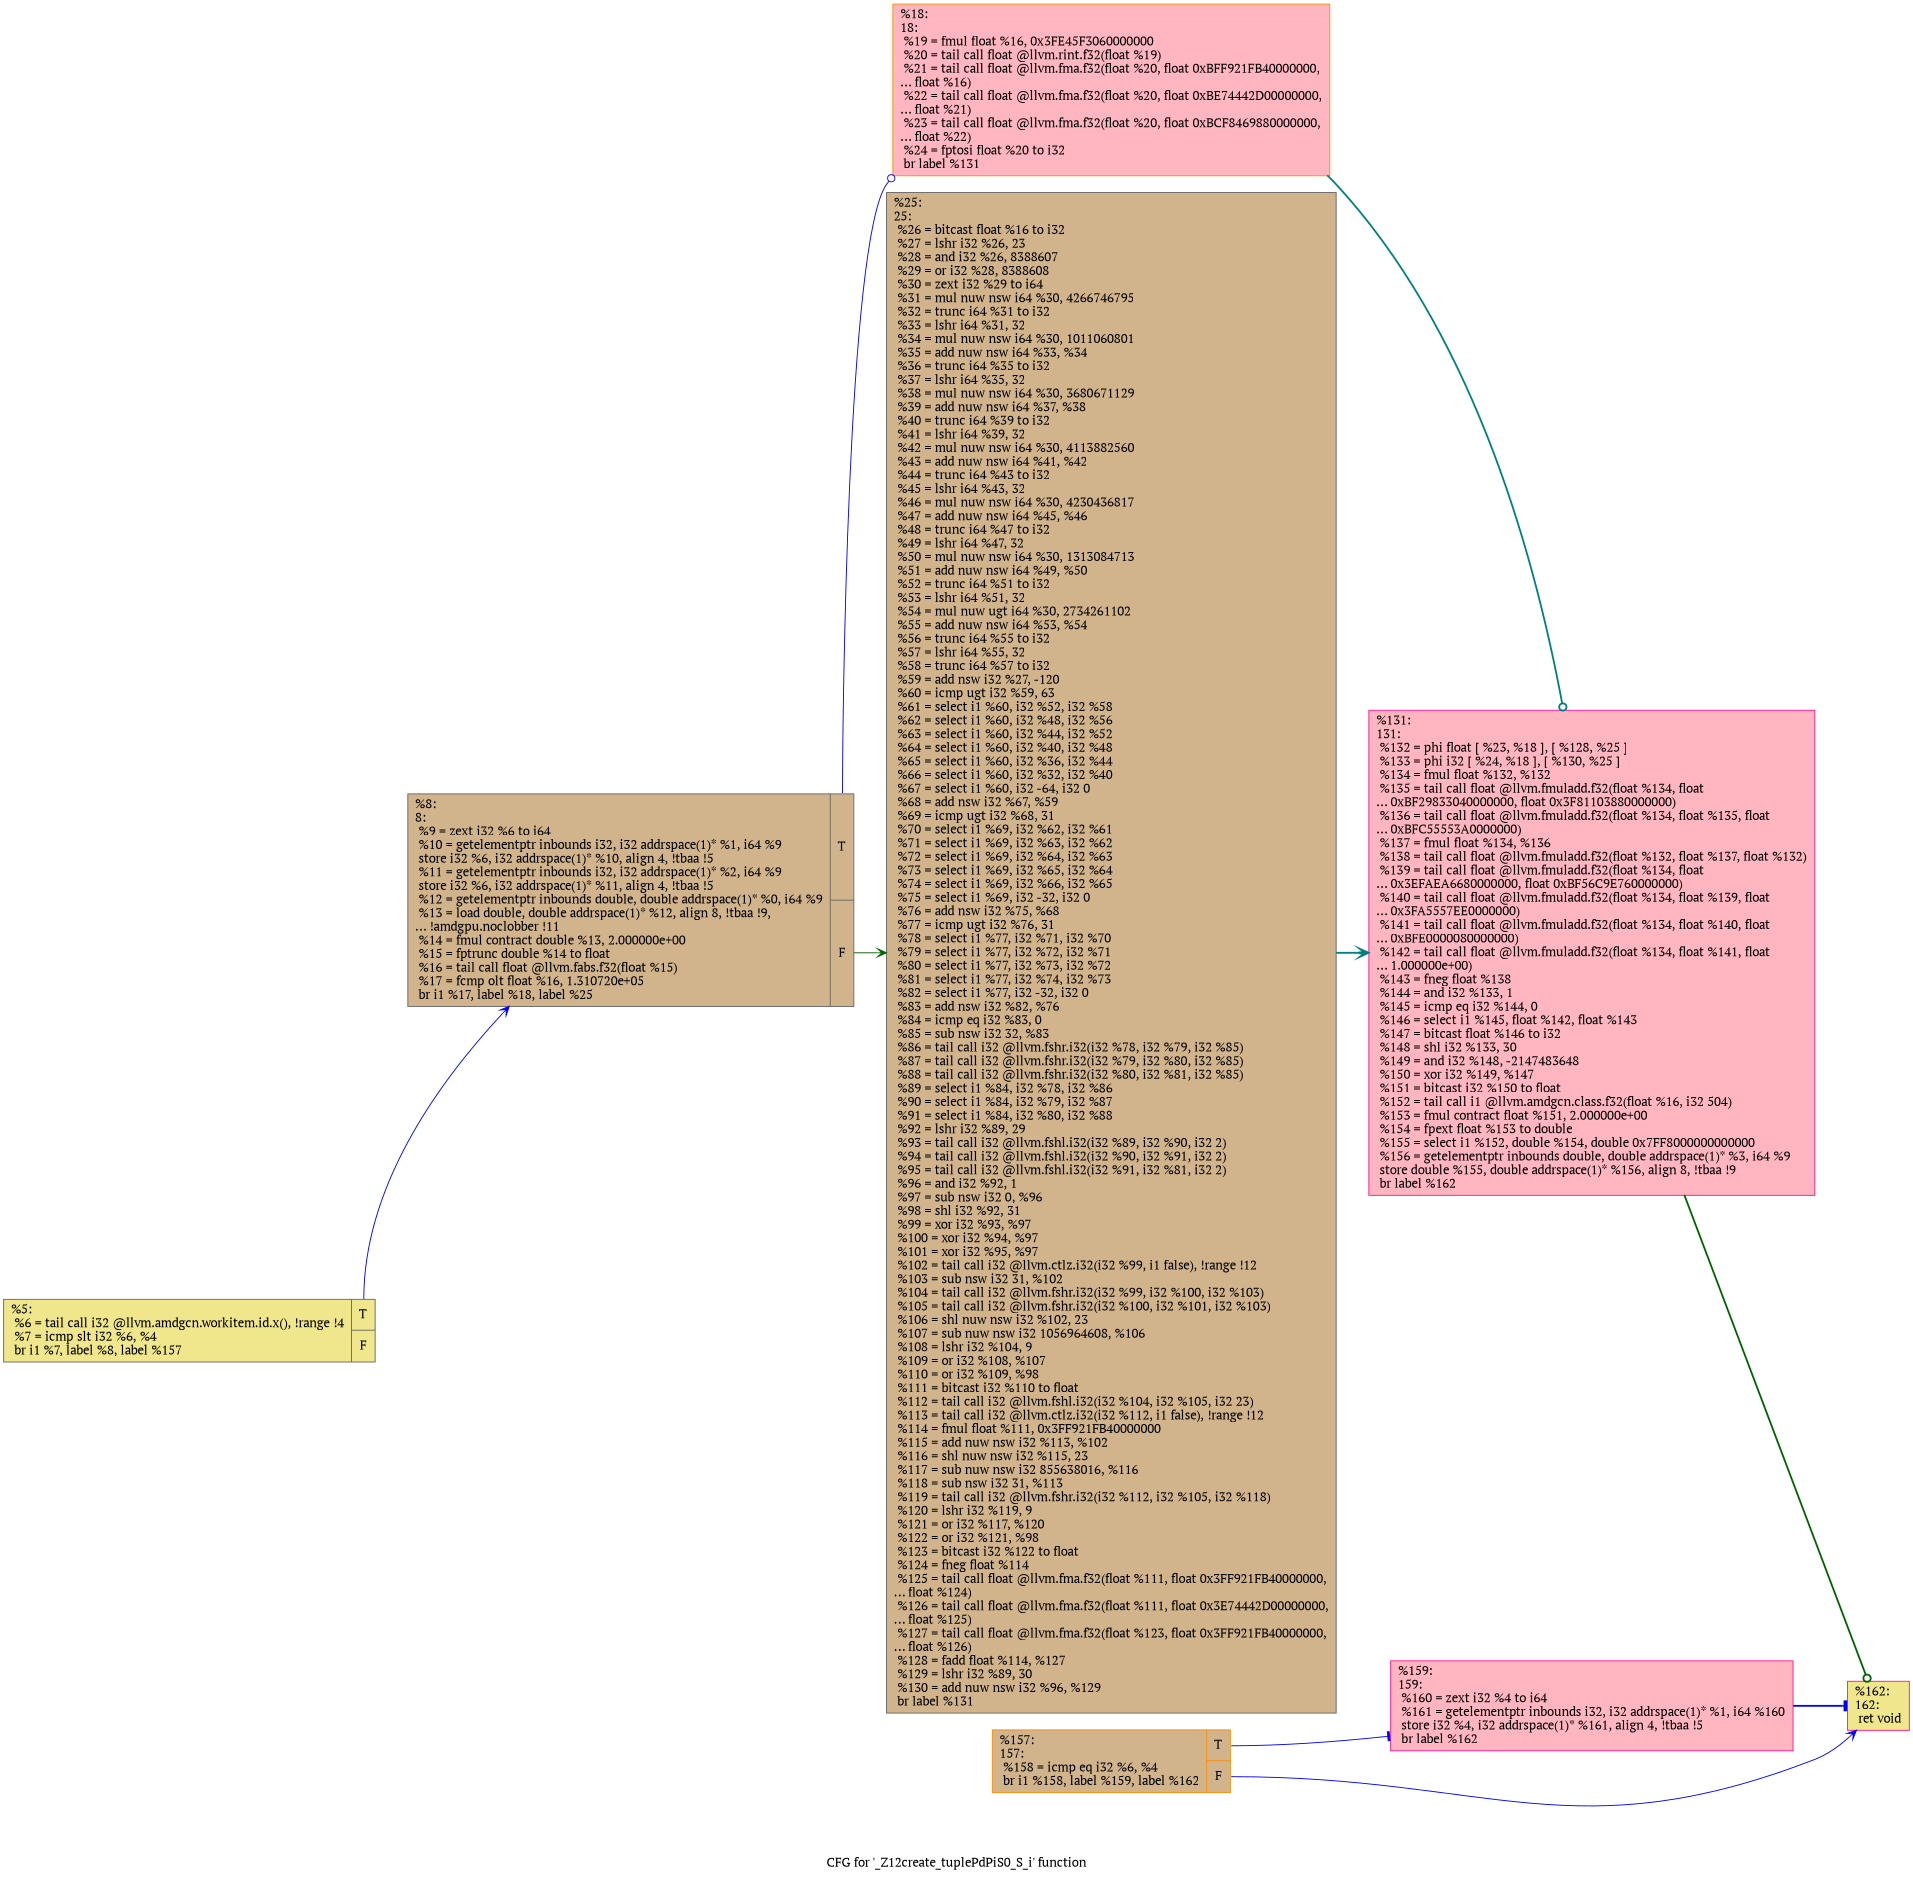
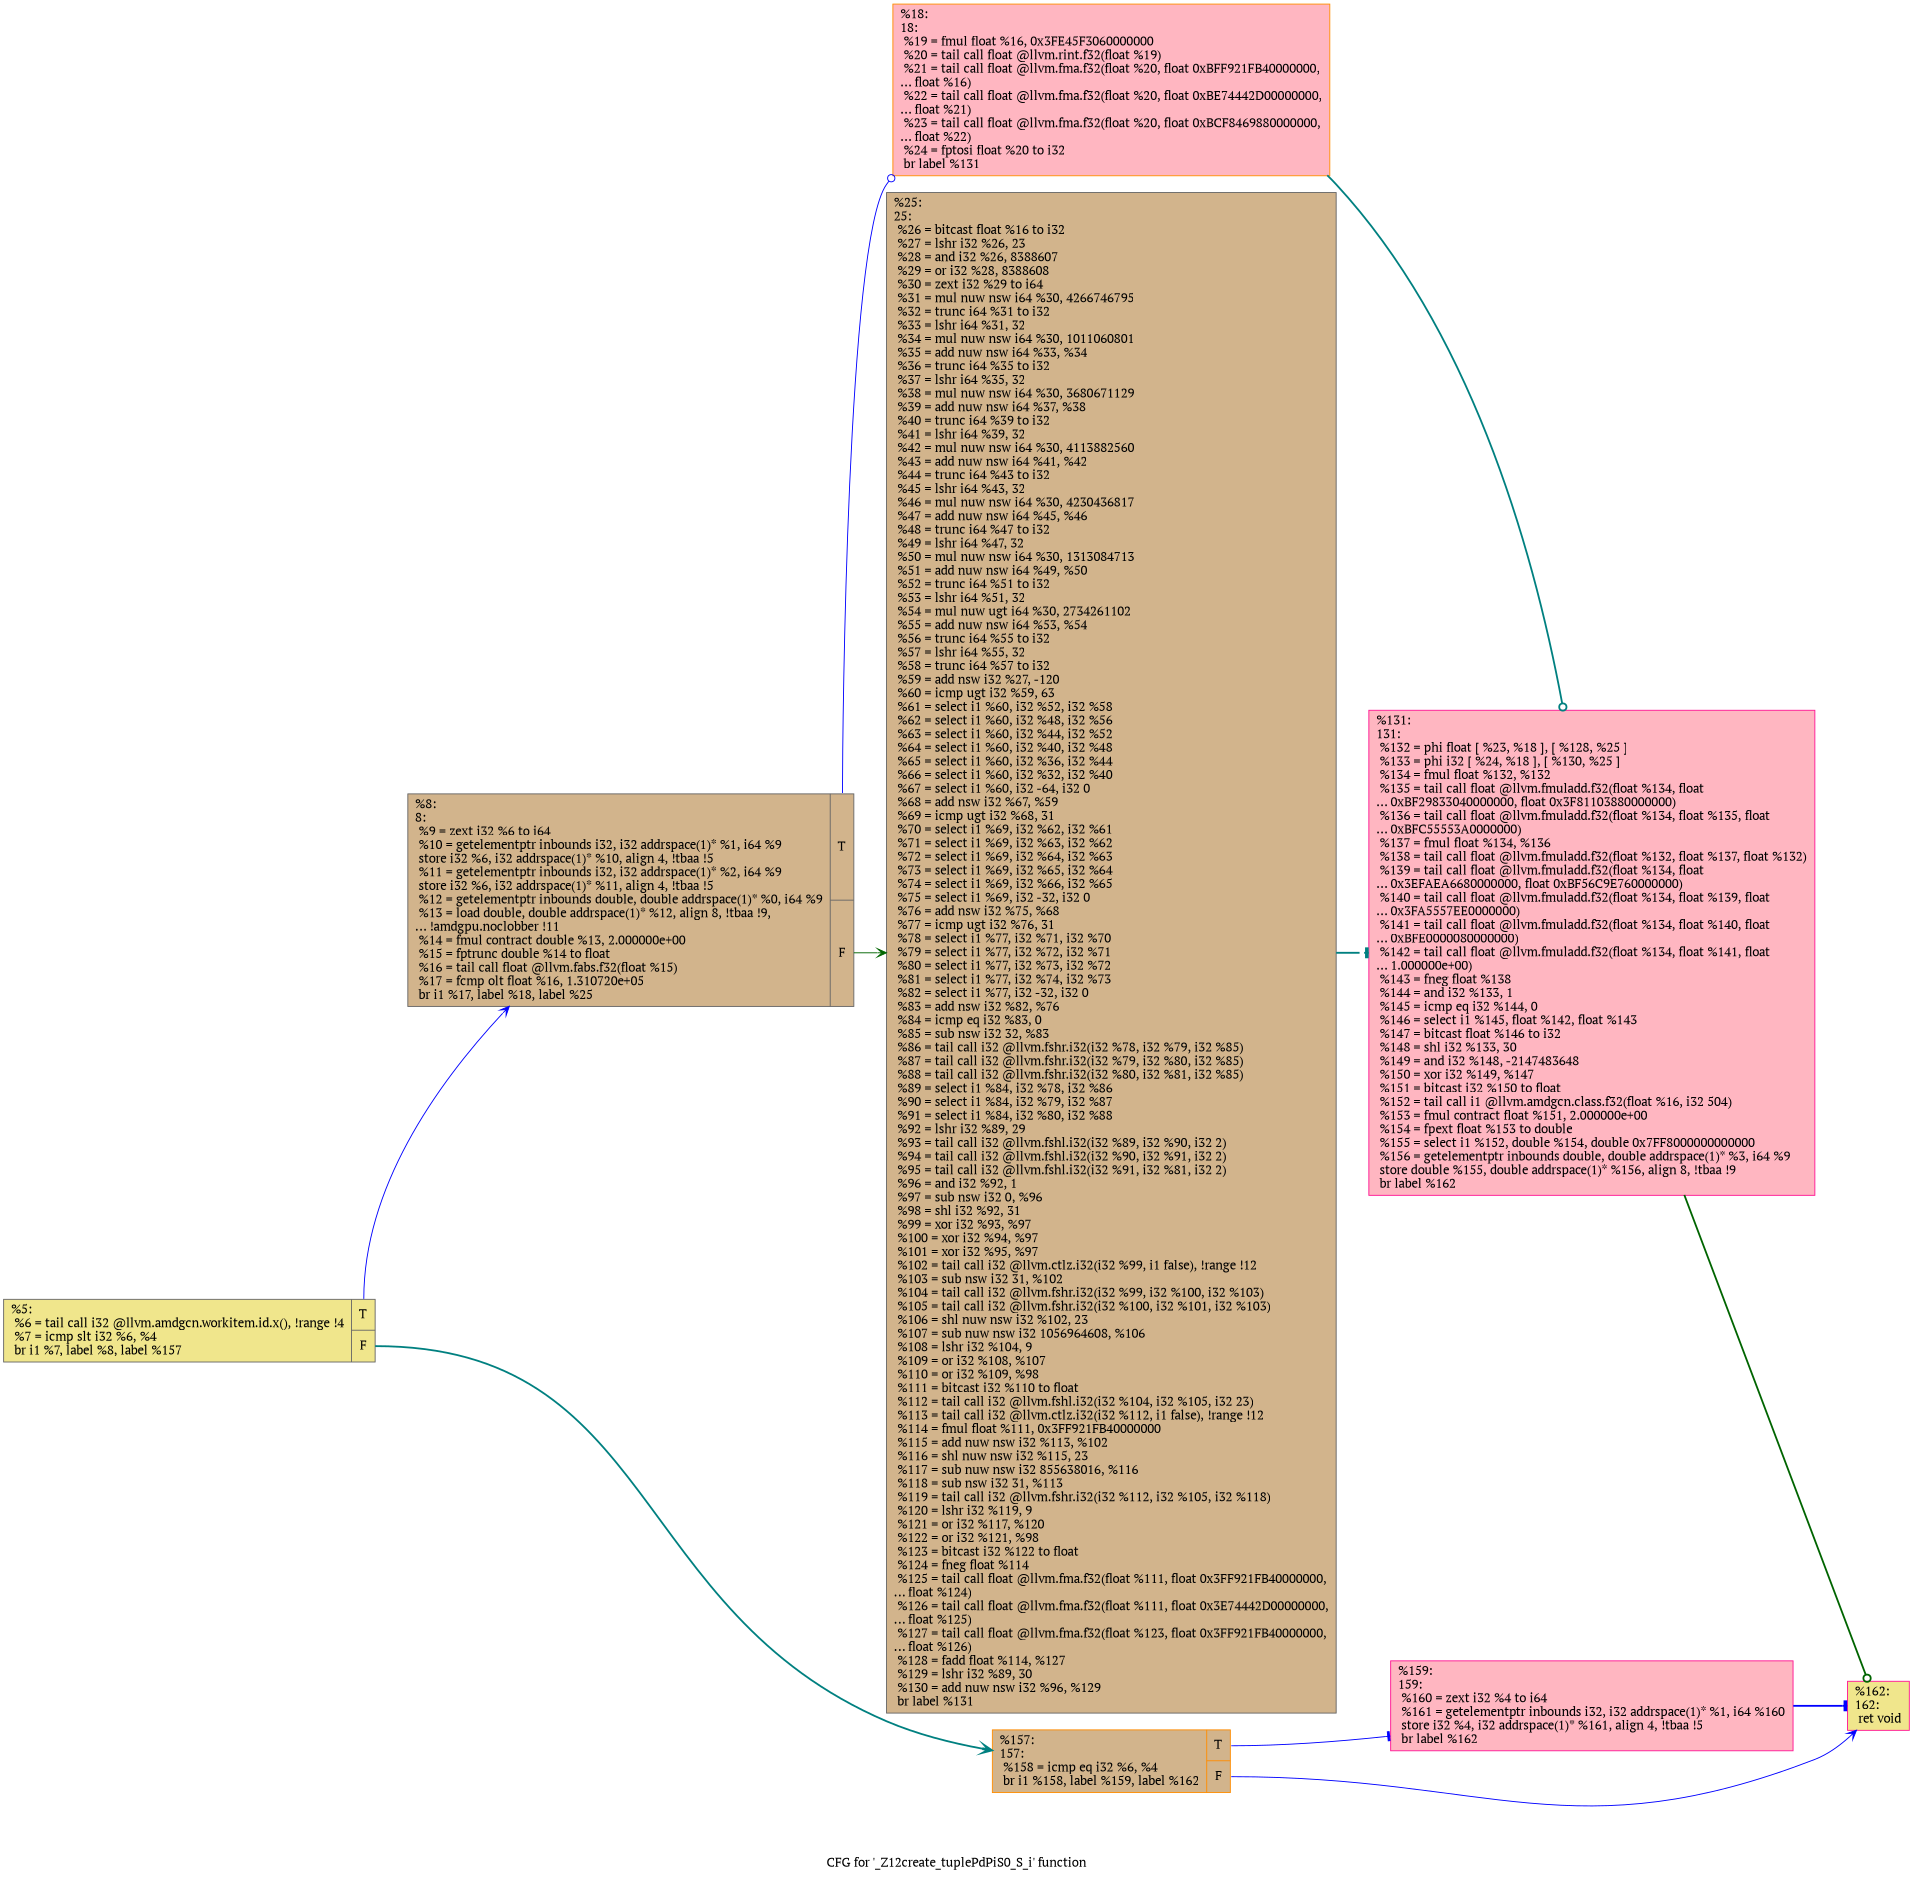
(1348, 953) -> (1348, 953)
none -> (677, 1543)
